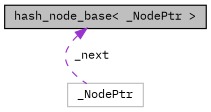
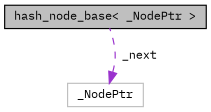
(66, 62) -> (115, 50)
